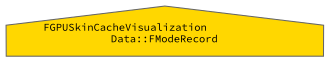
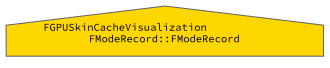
(165, 34) -> (165, 34)
